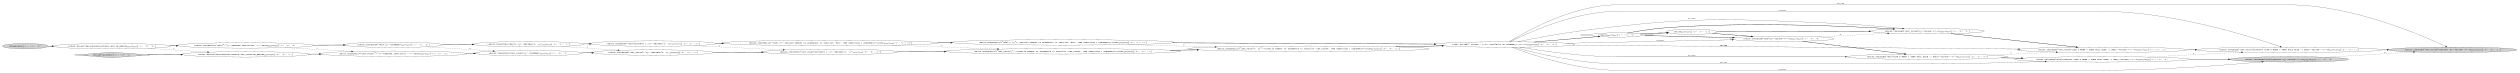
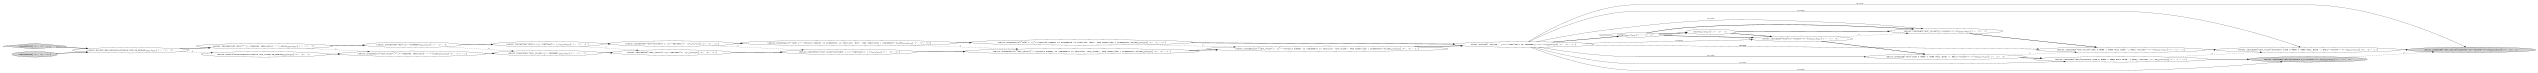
none -> (35, 46)
(112, 55) -> none
